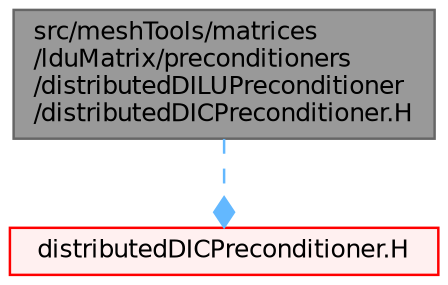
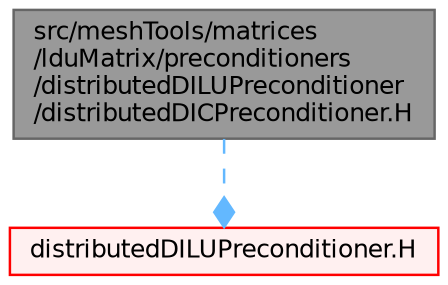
(224, 251) -> (224, 251)
